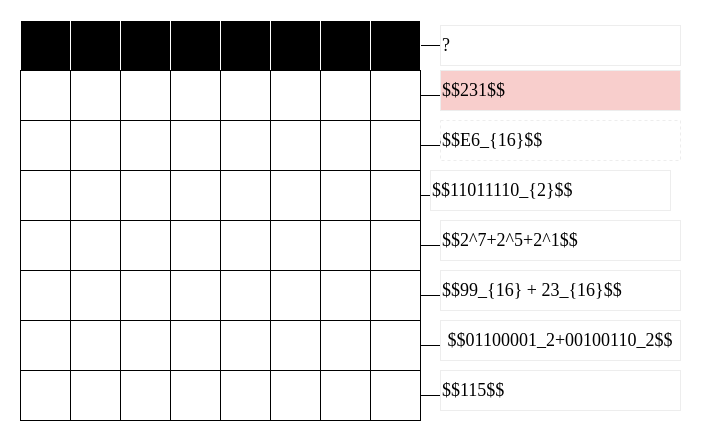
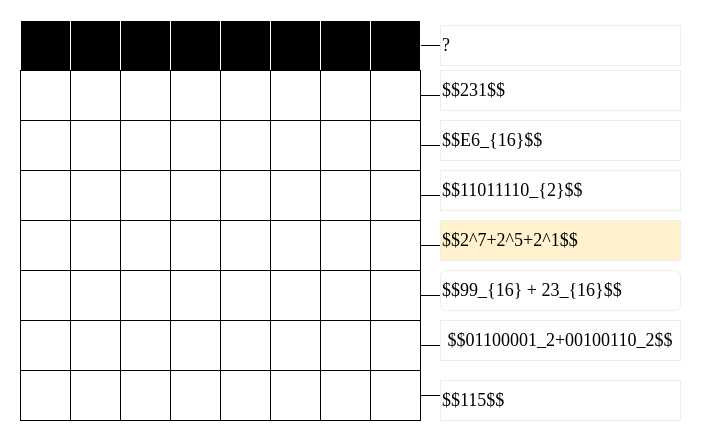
(561, 91) -> (561, 91)
(561, 141) -> (561, 141)
(551, 191) -> (561, 191)
(561, 241) -> (561, 241)
(561, 291) -> (561, 291)
(561, 391) -> (561, 401)
